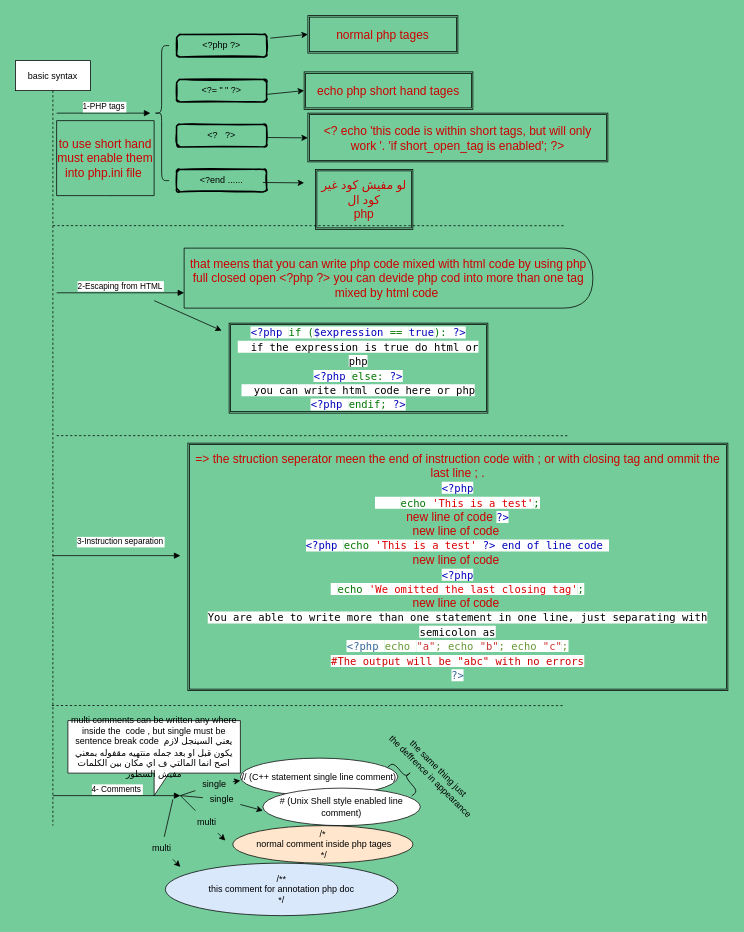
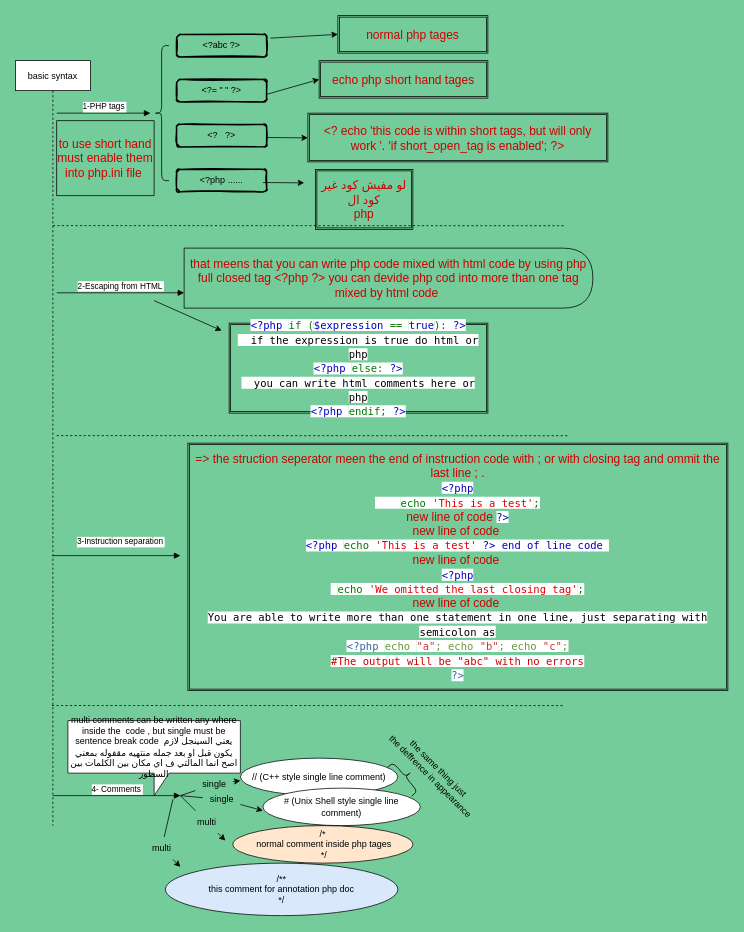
(383, 34) -> (413, 34)
(222, 45) -> (222, 45)
(389, 90) -> (404, 79)
(222, 180) -> (222, 180)
(389, 278) -> (389, 278)
(359, 368) -> (359, 368)
(154, 747) -> (154, 747)
(319, 777) -> (319, 777)
(342, 807) -> (342, 807)
